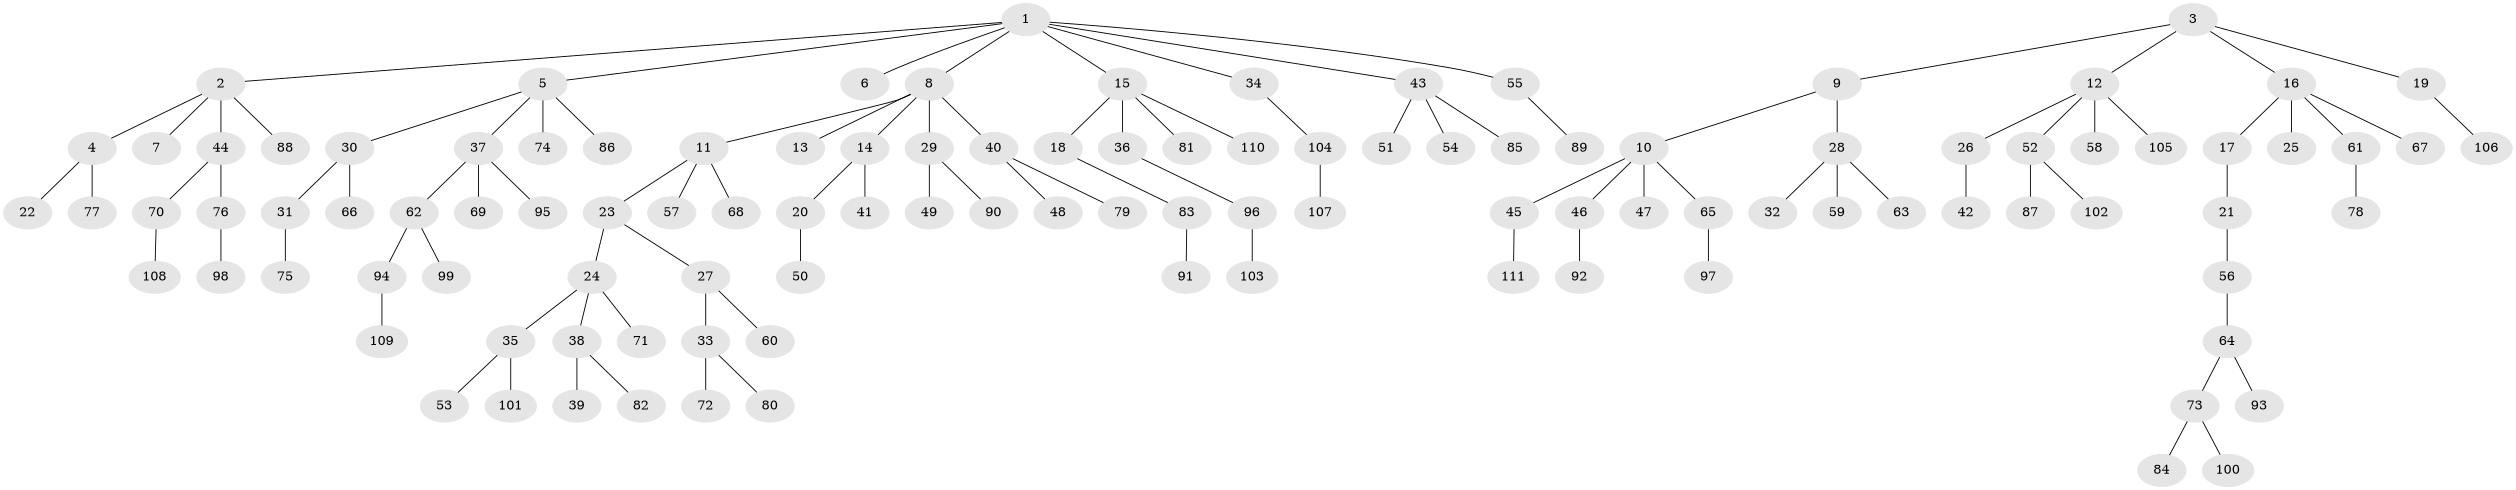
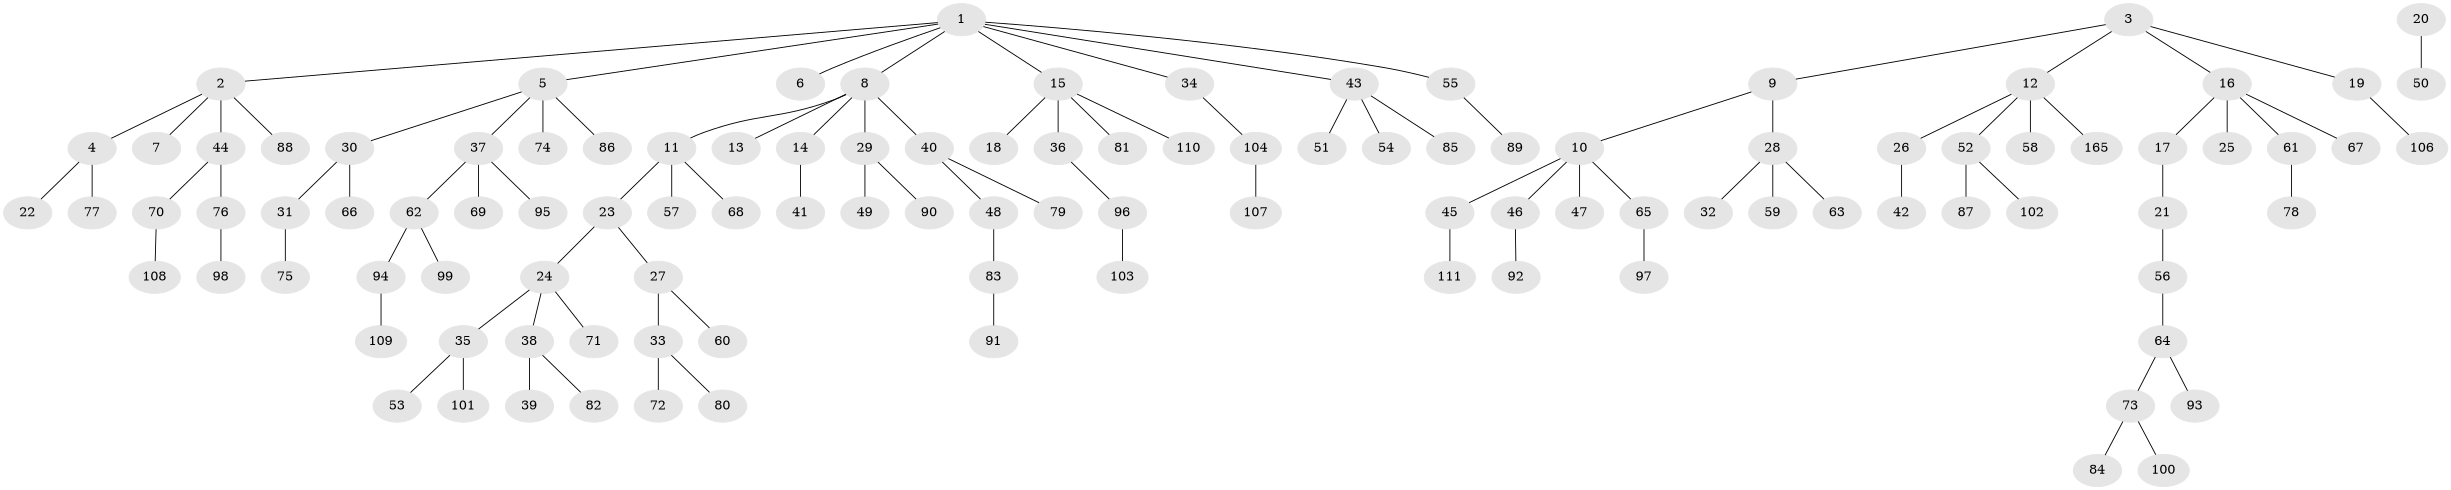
(2161, 148) -> (2097, 148)
(833, 181) -> none
(1122, 181) -> (994, 245)
